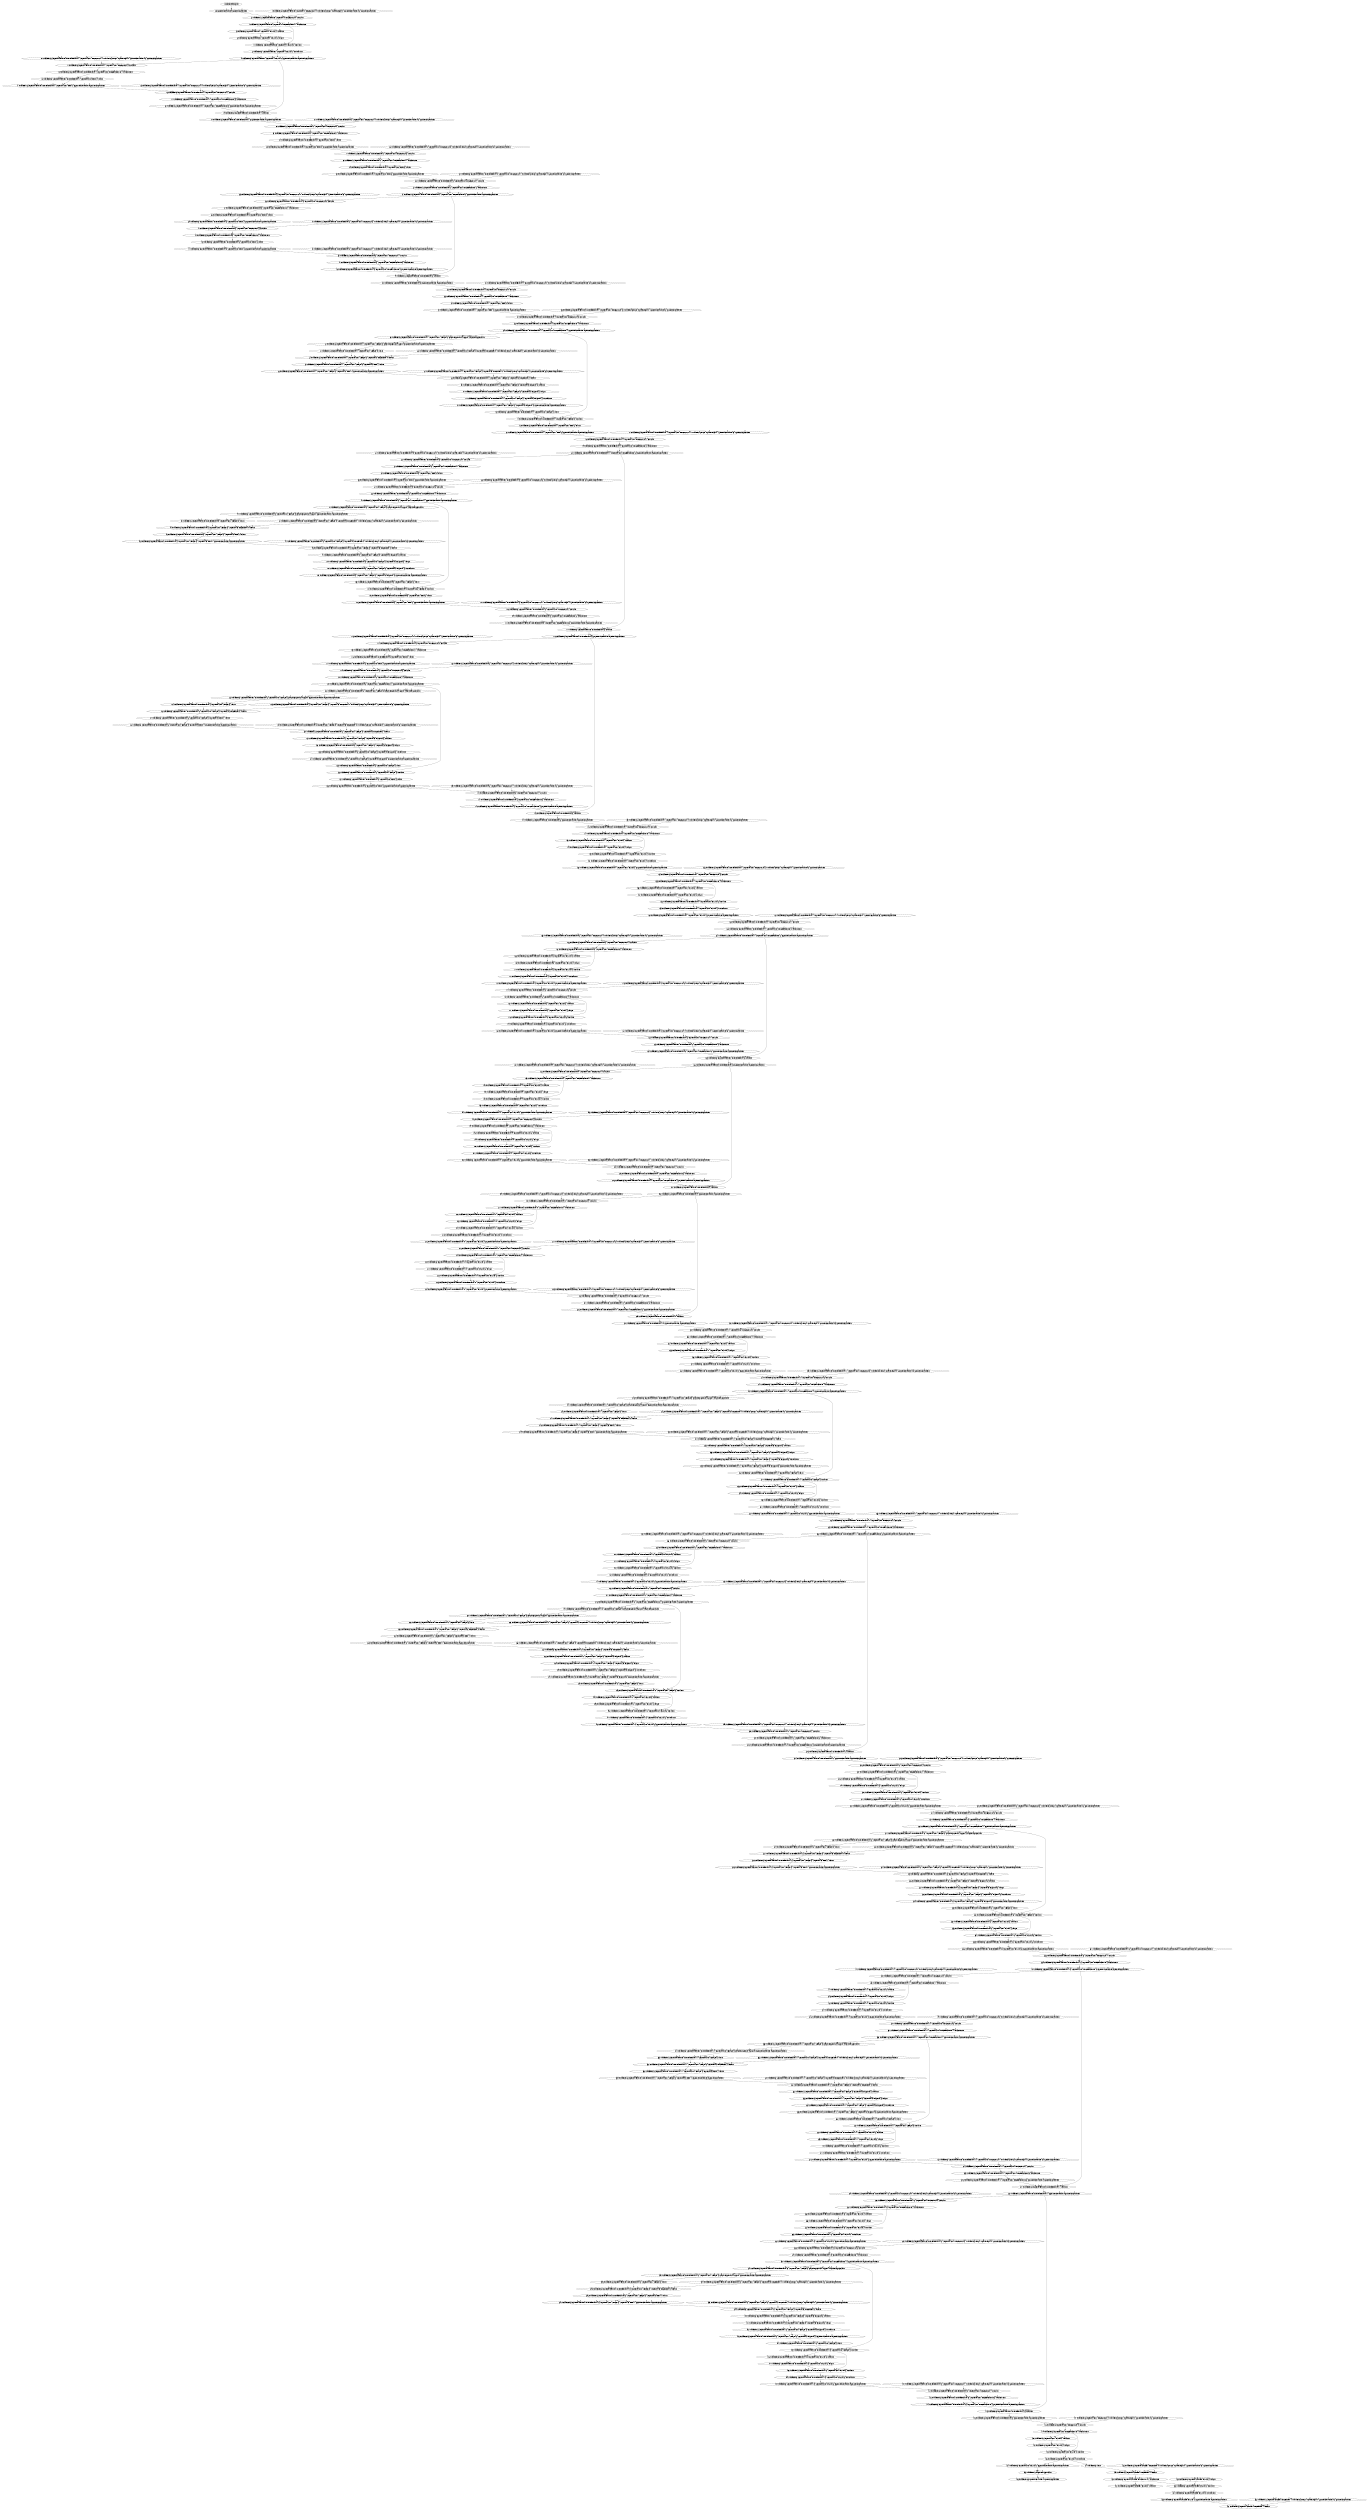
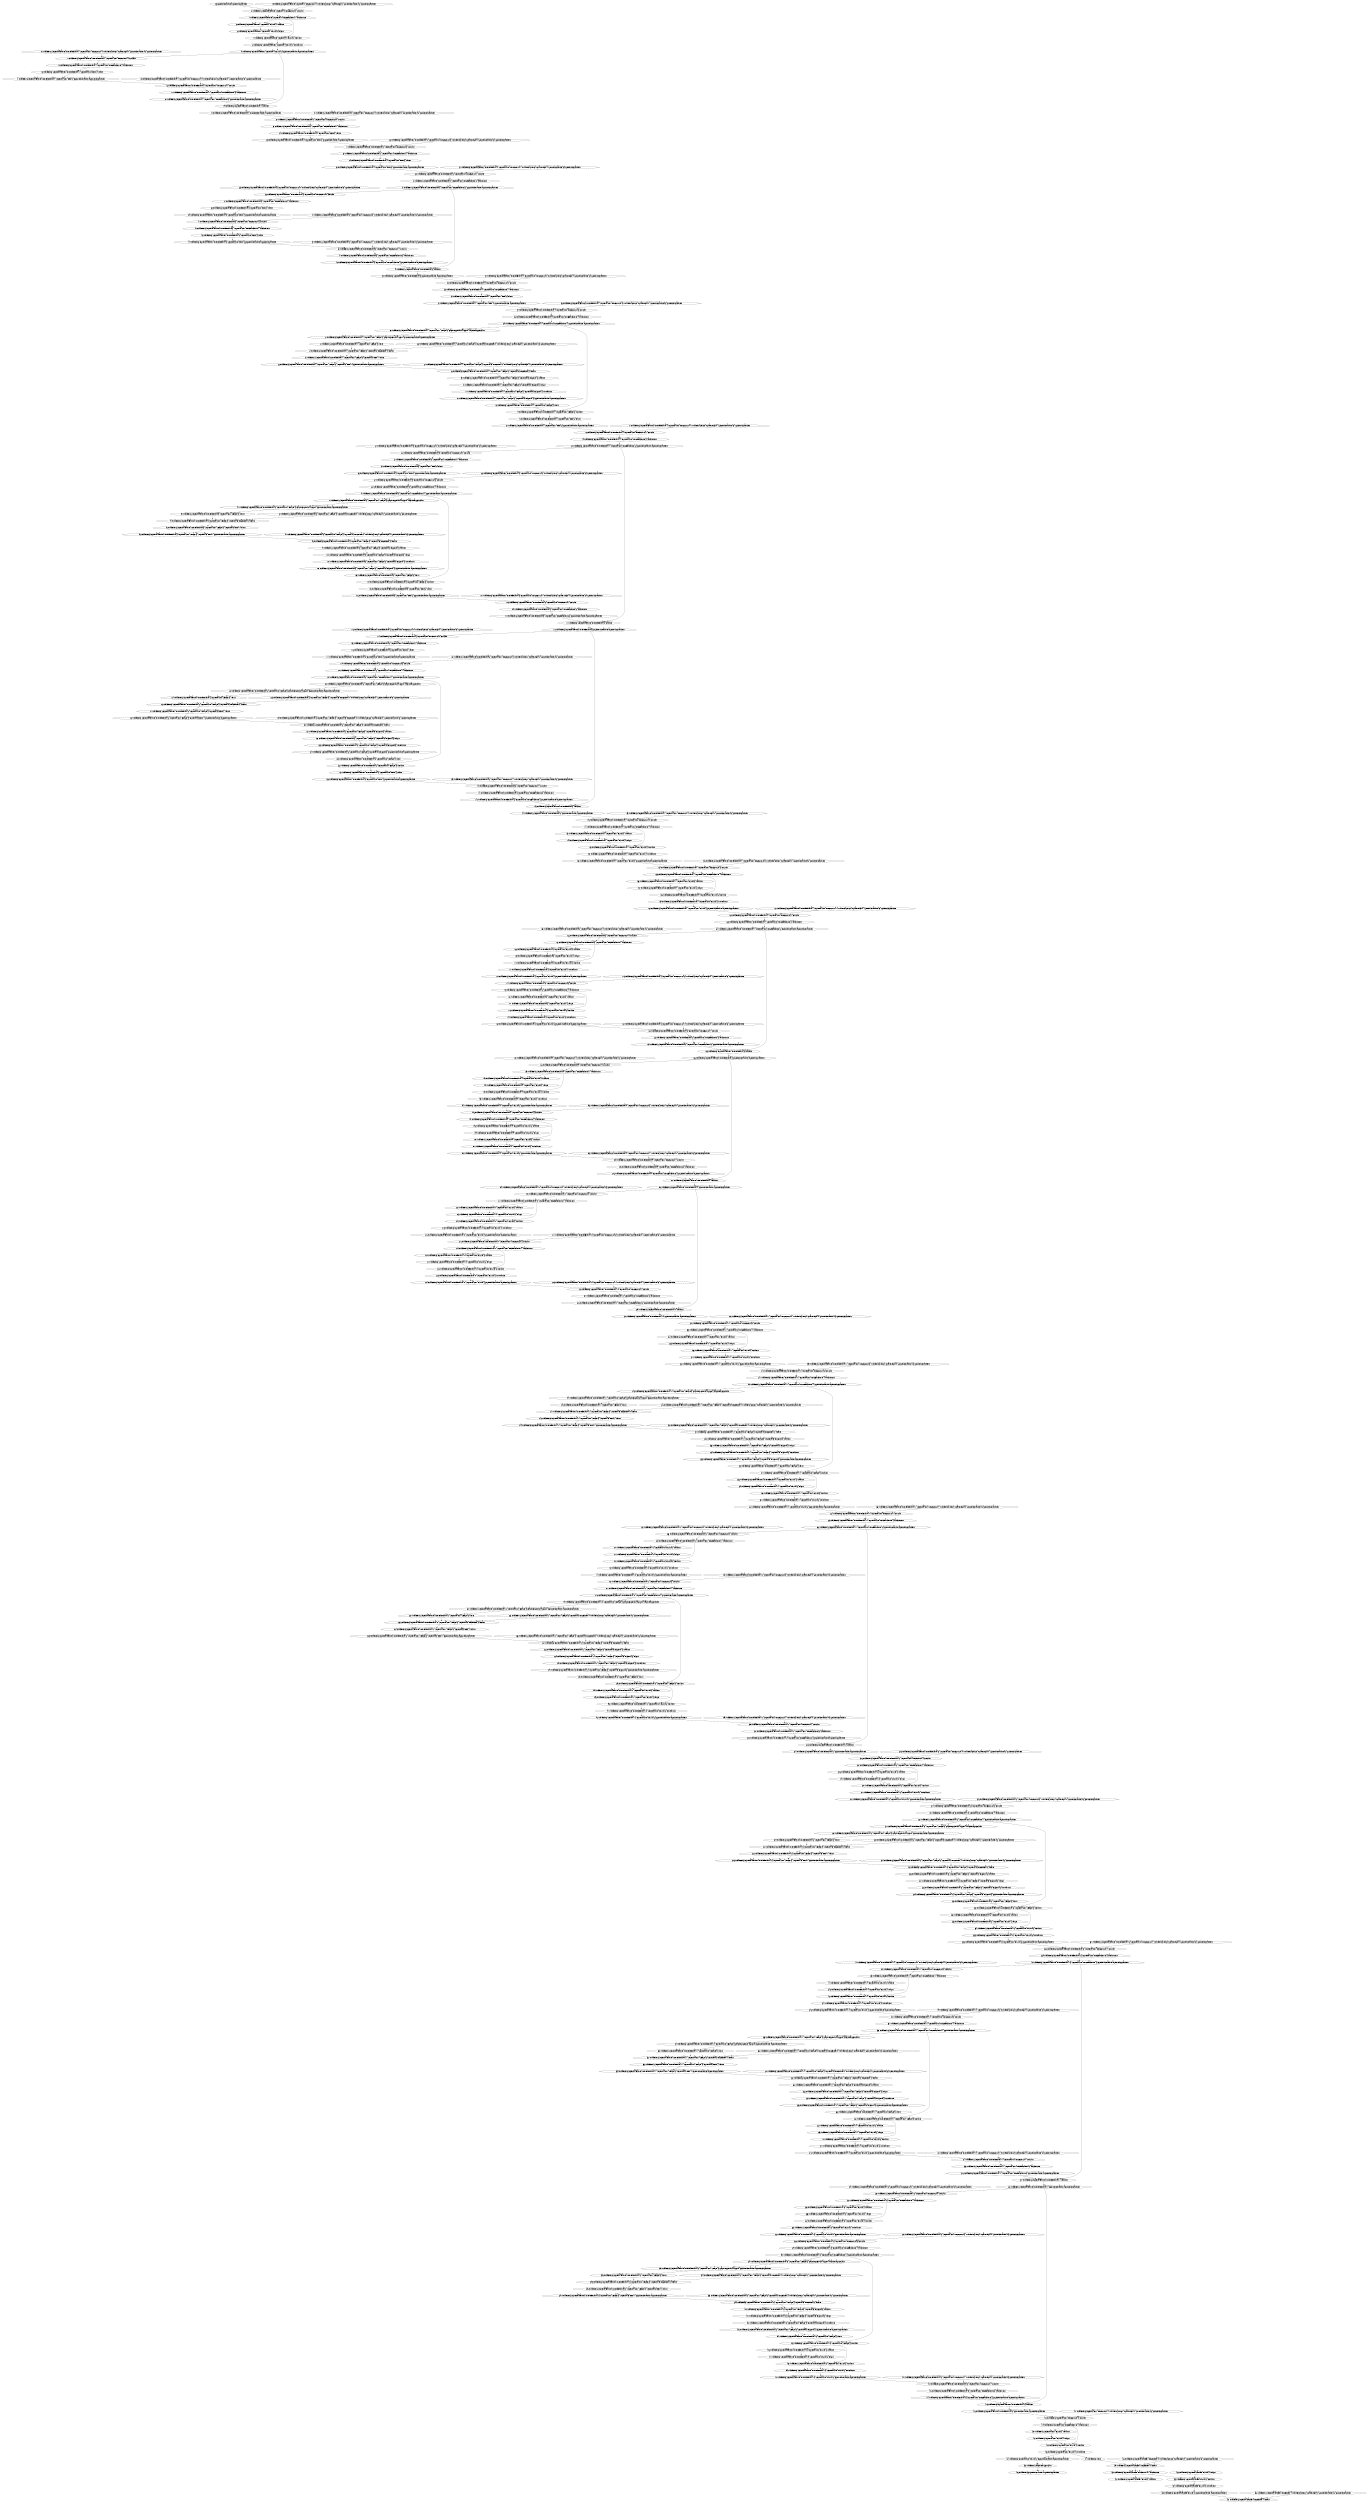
(231, 4) -> none
